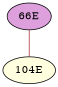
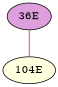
(29, 16) -> (29, 16)
